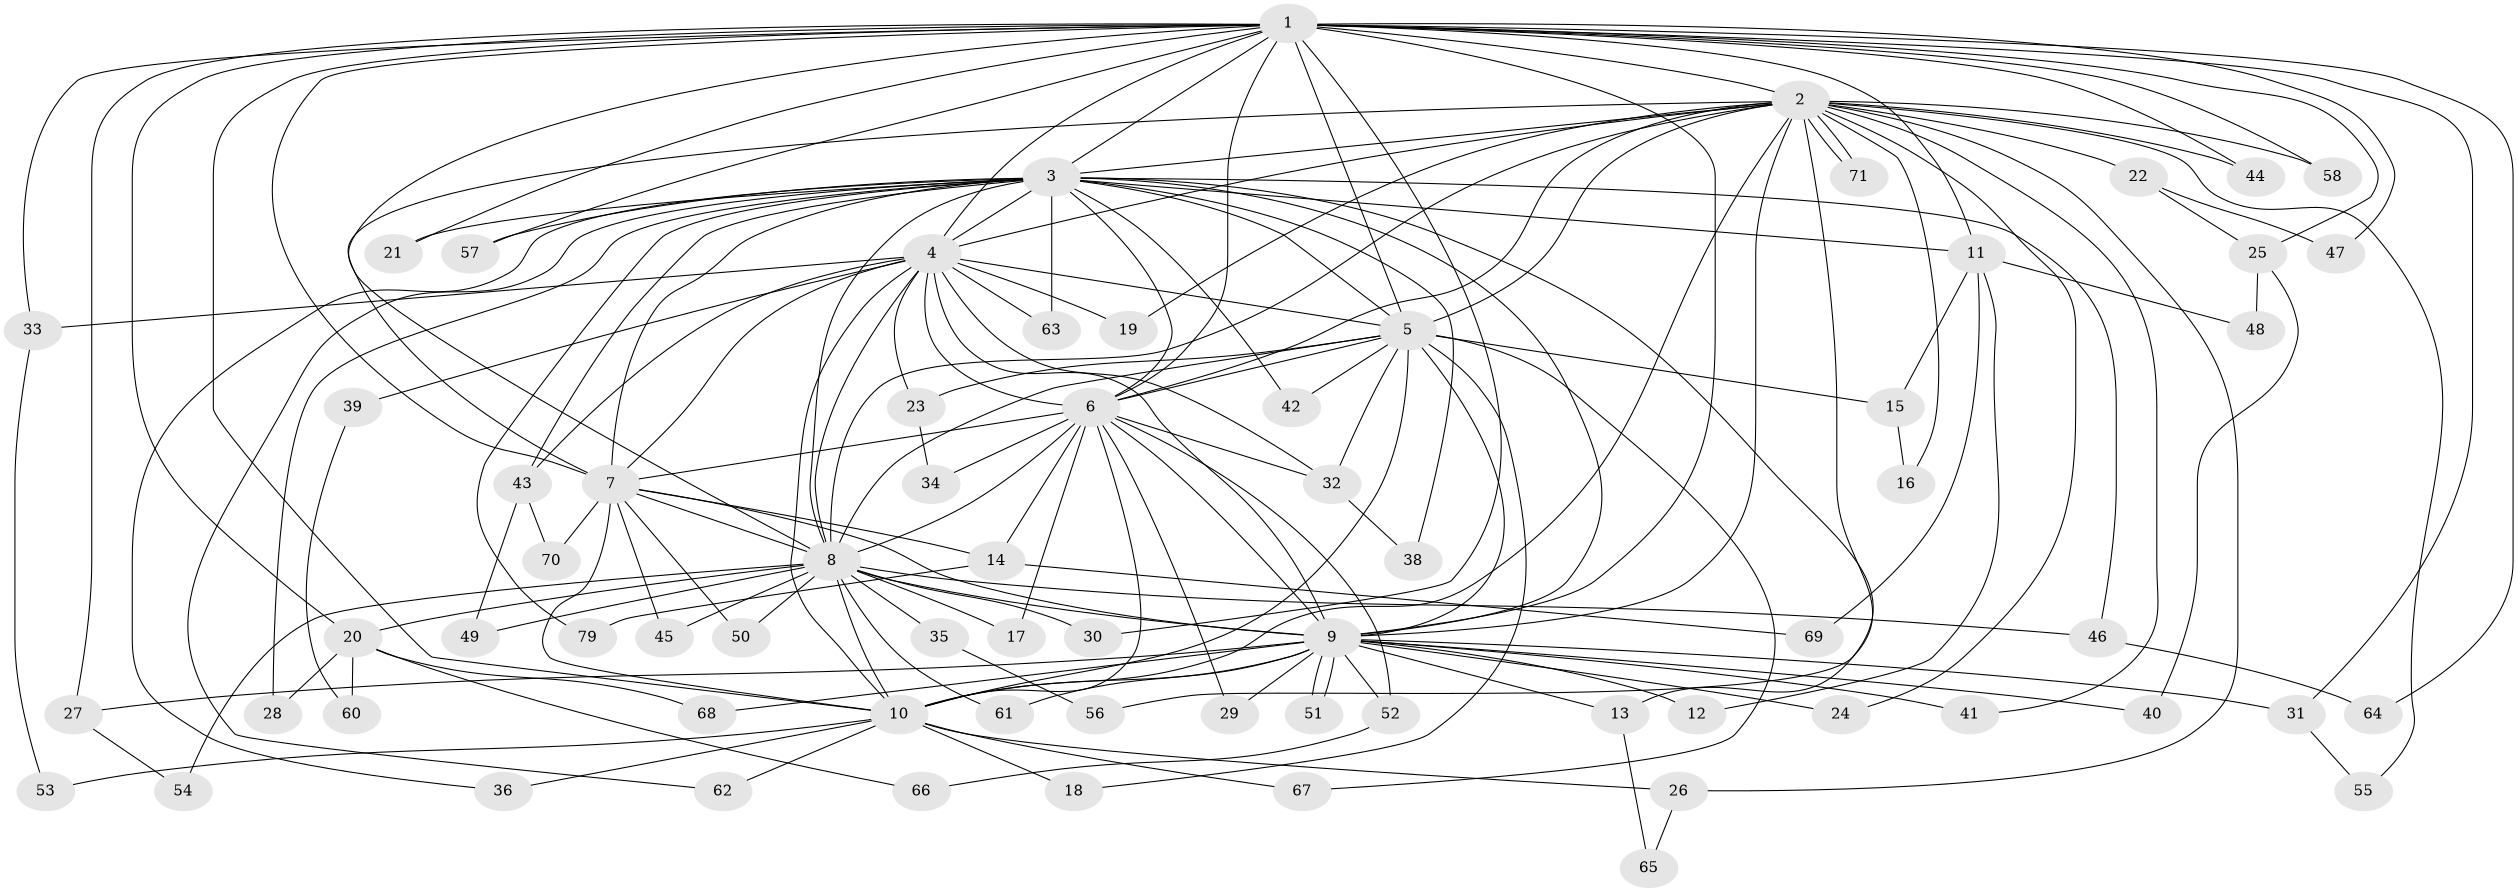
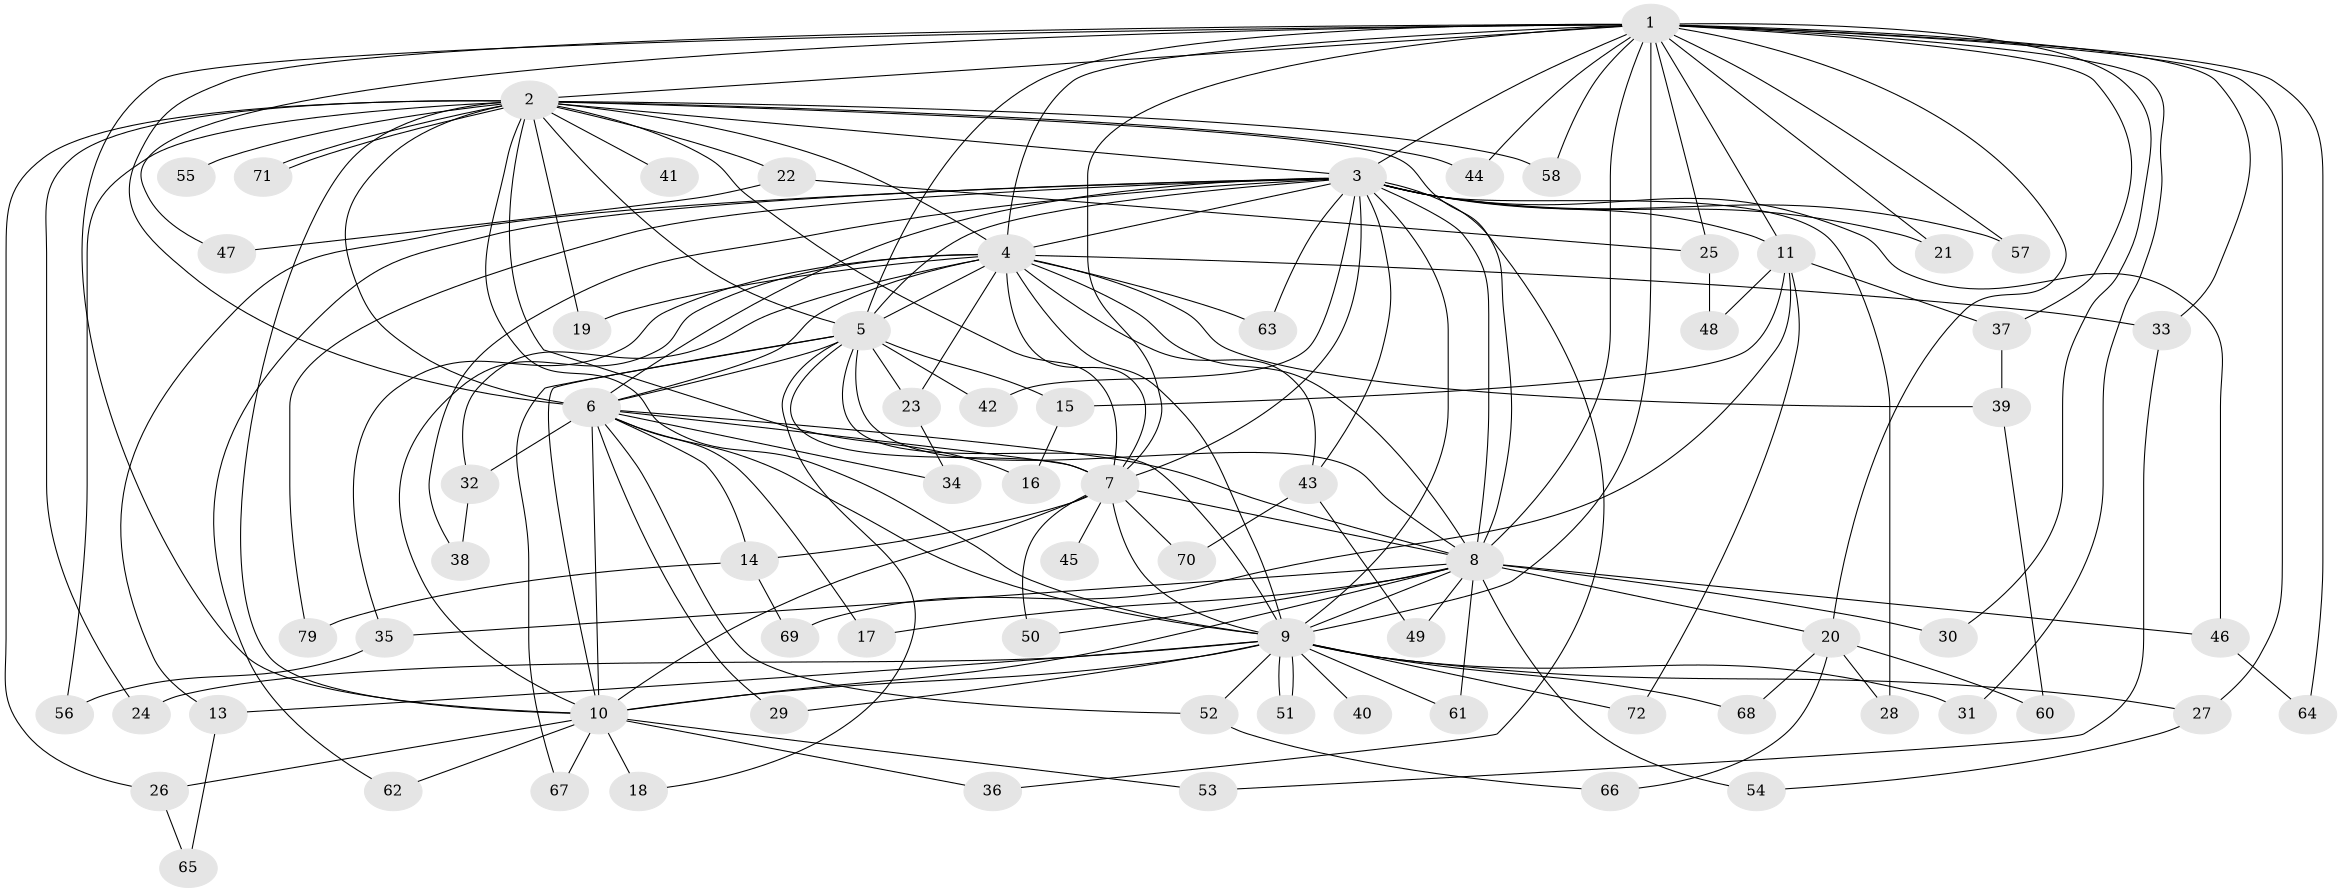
none -> (2002, 331)
none -> (633, 342)
(1367, 406) -> (889, 455)
(2200, 464) -> none
(772, 588) -> none
(1740, 677) -> none
(1697, 715) -> (1637, 715)
(2330, 753) -> none
